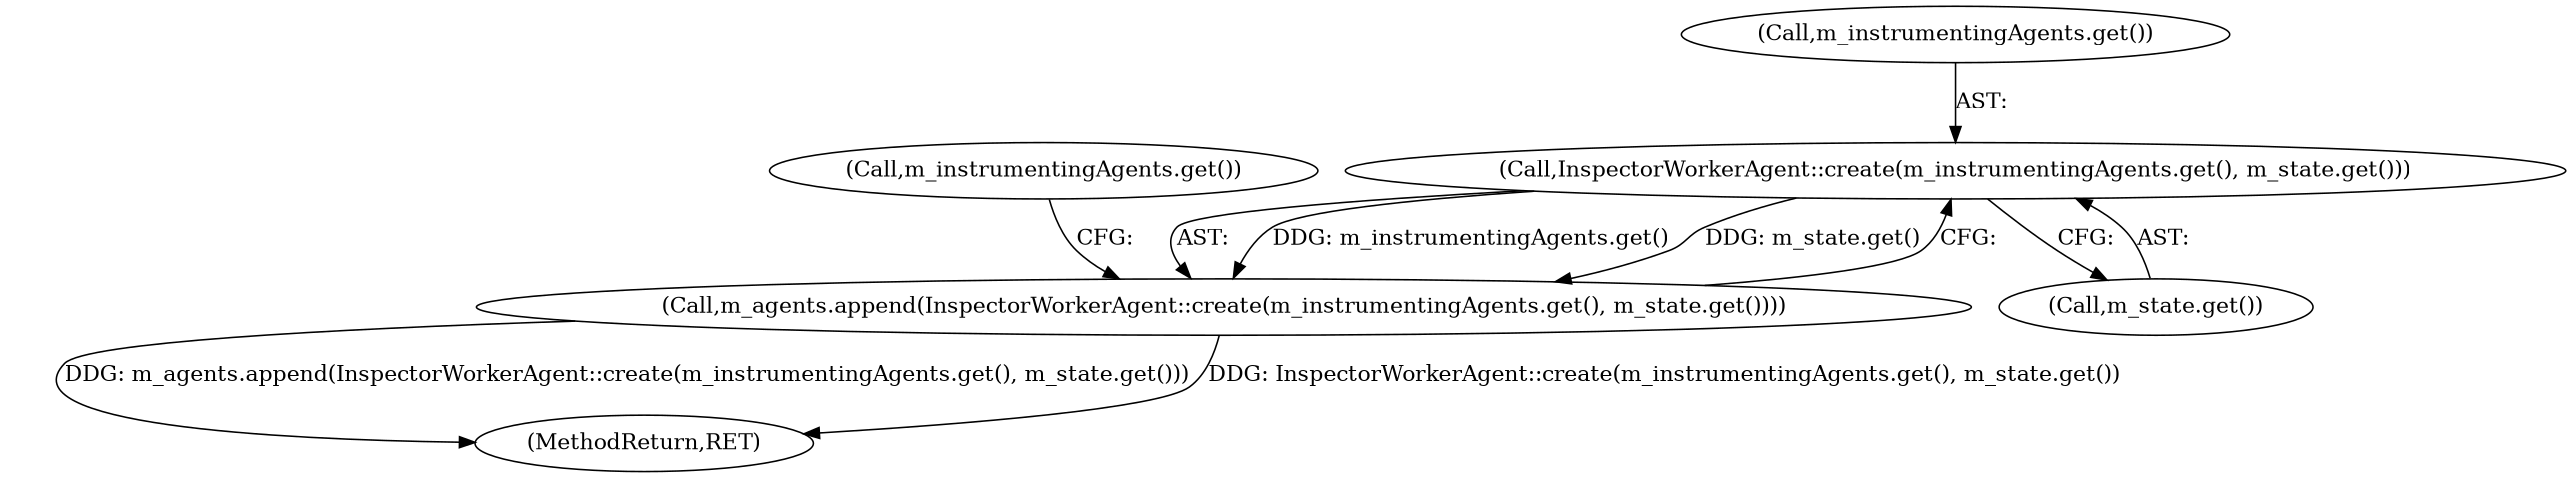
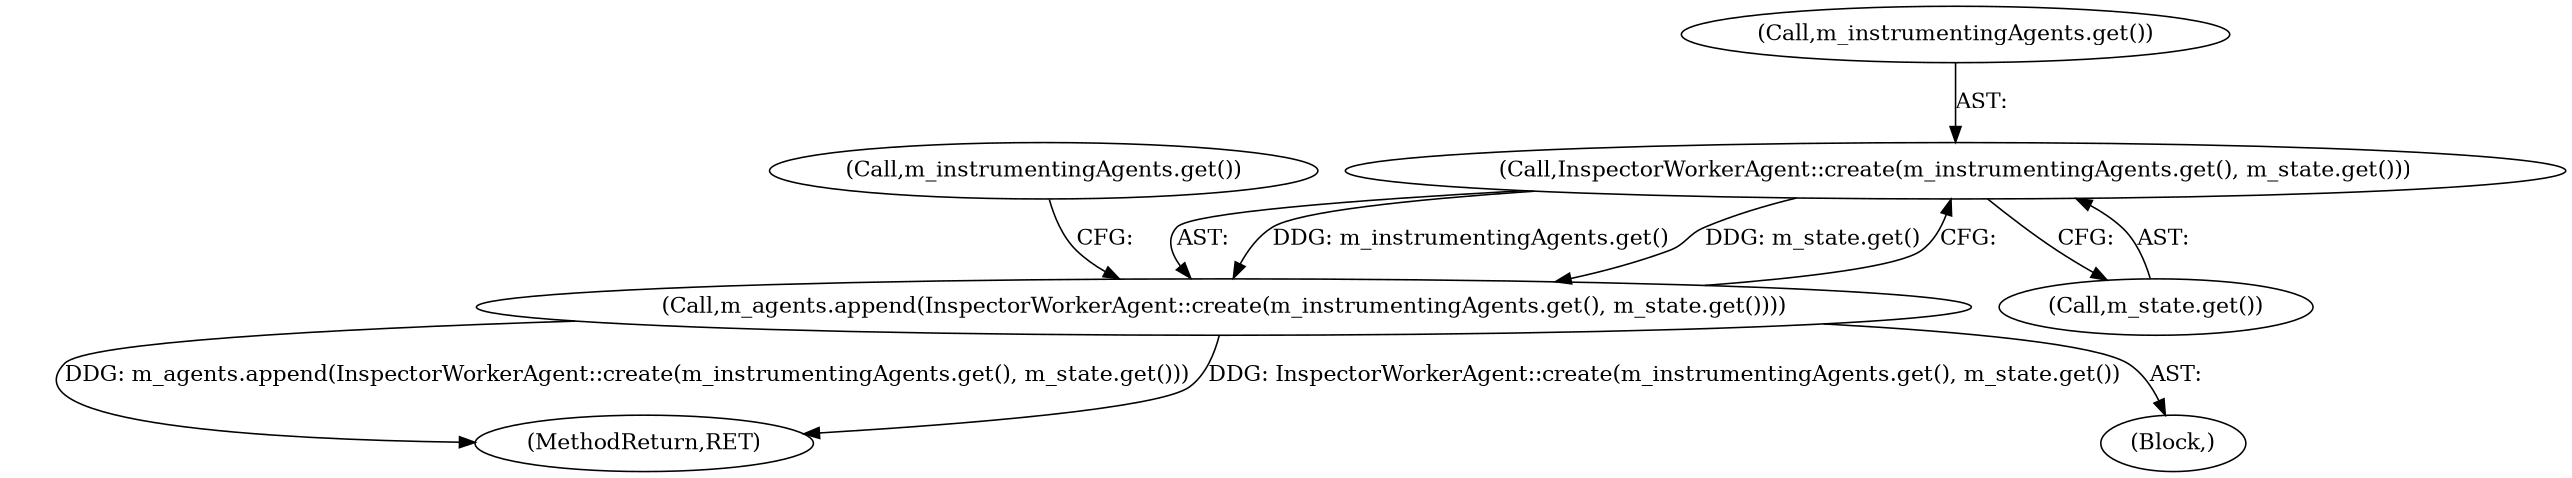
none -> (2173, 443)
